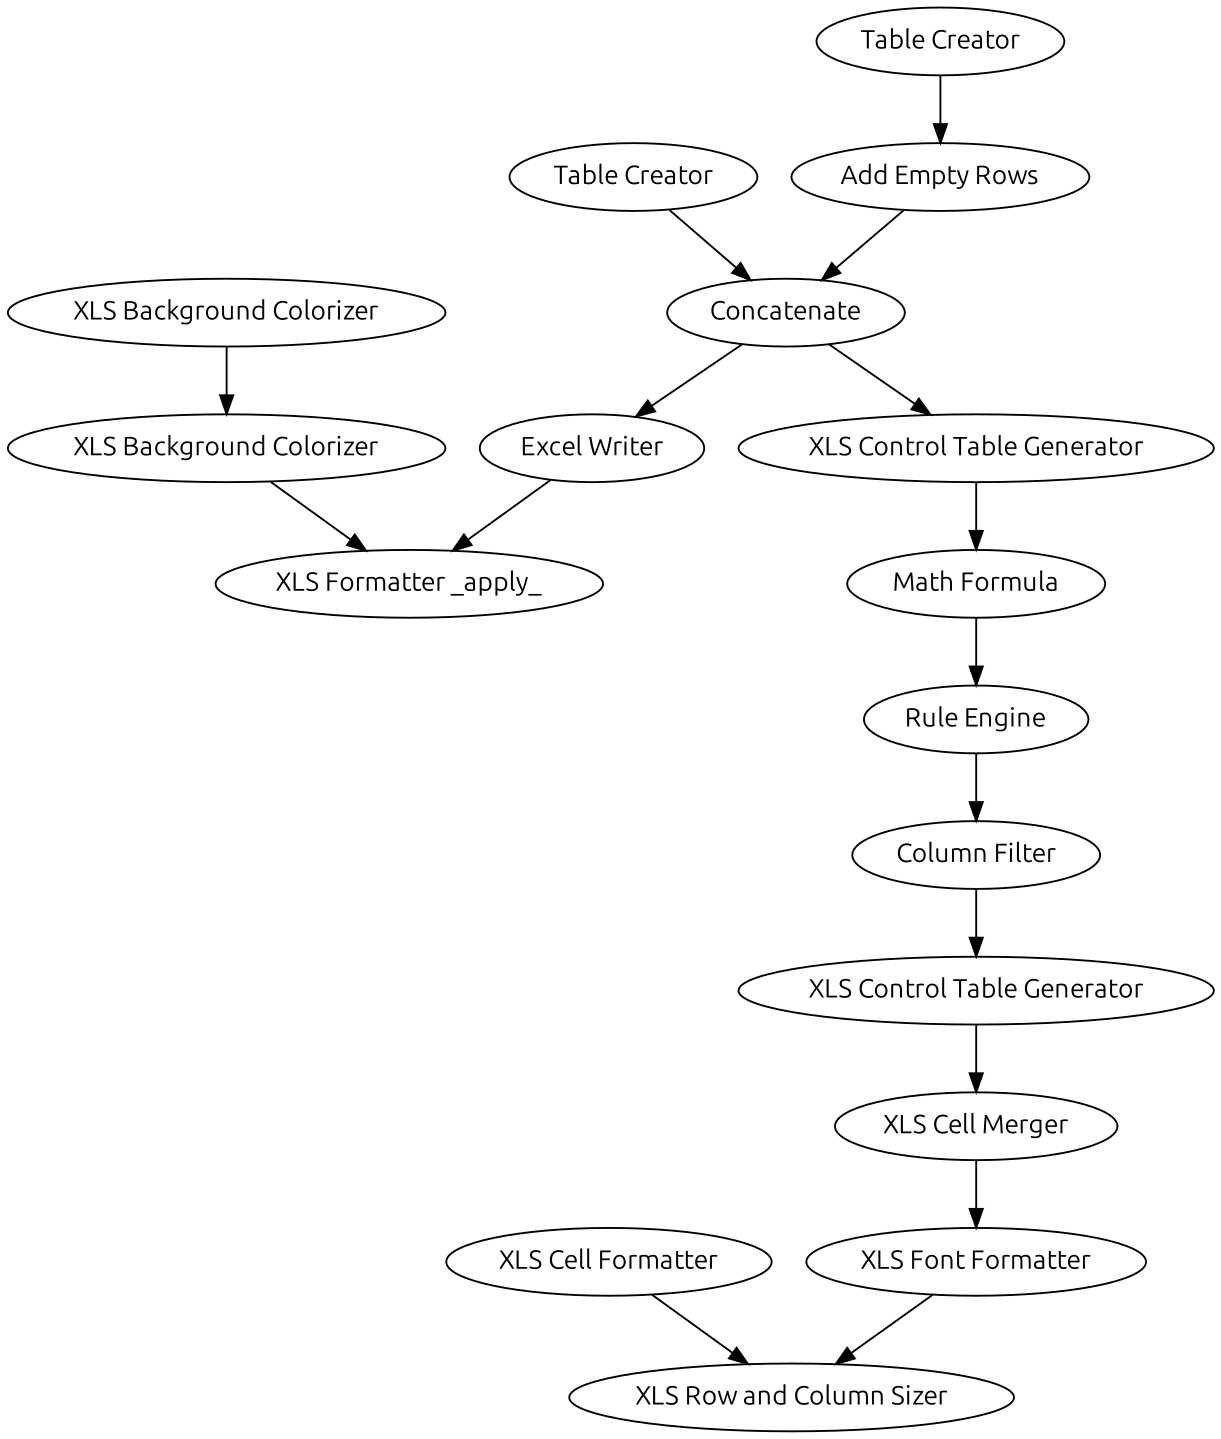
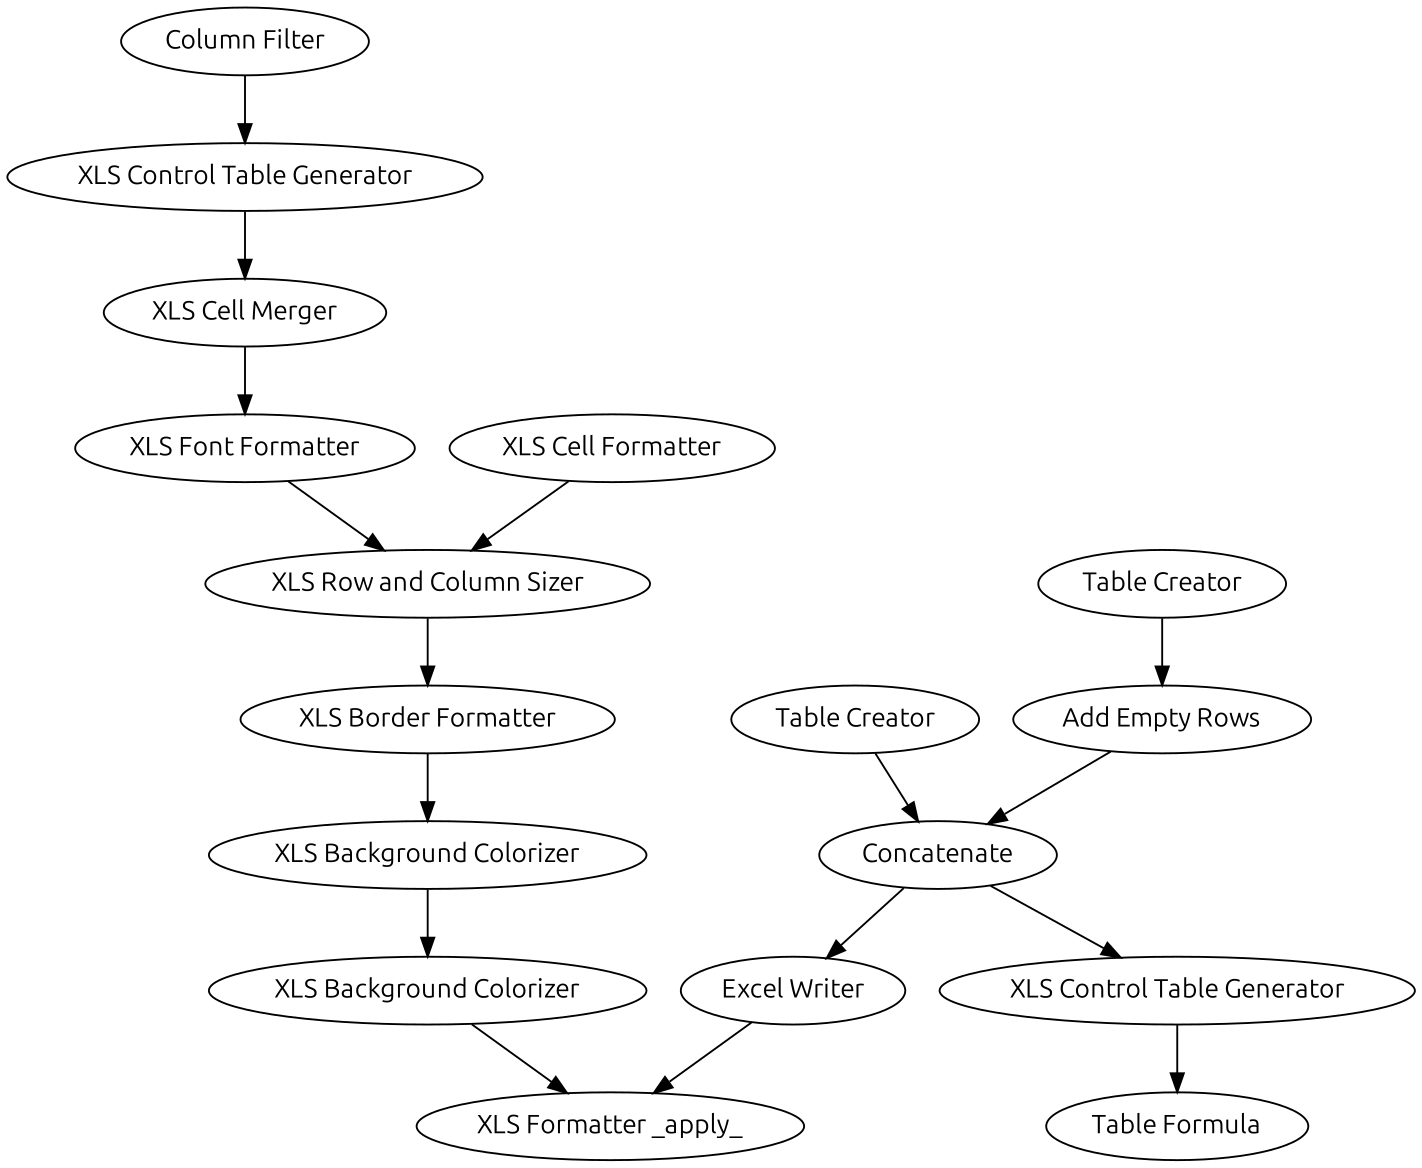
(976, 584) -> (1177, 1126)
none -> (428, 719)
(976, 719) -> none
